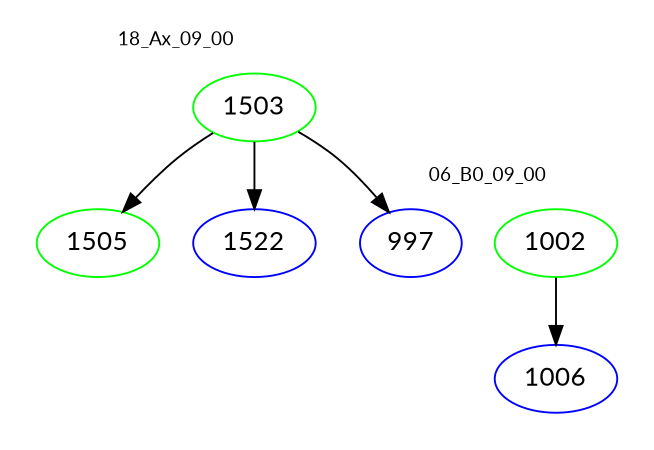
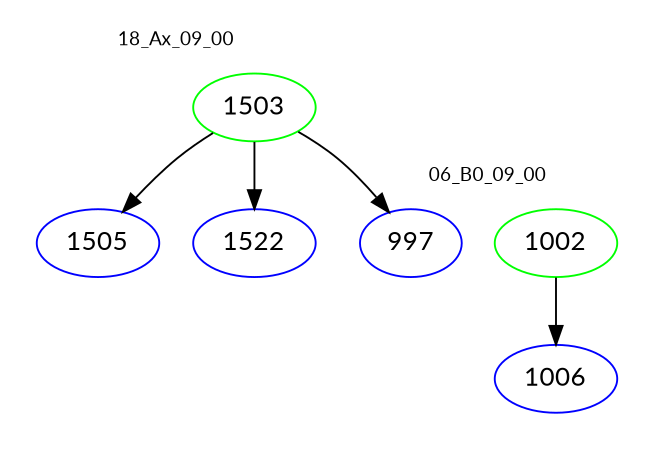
(98, 243) -> (98, 243)
